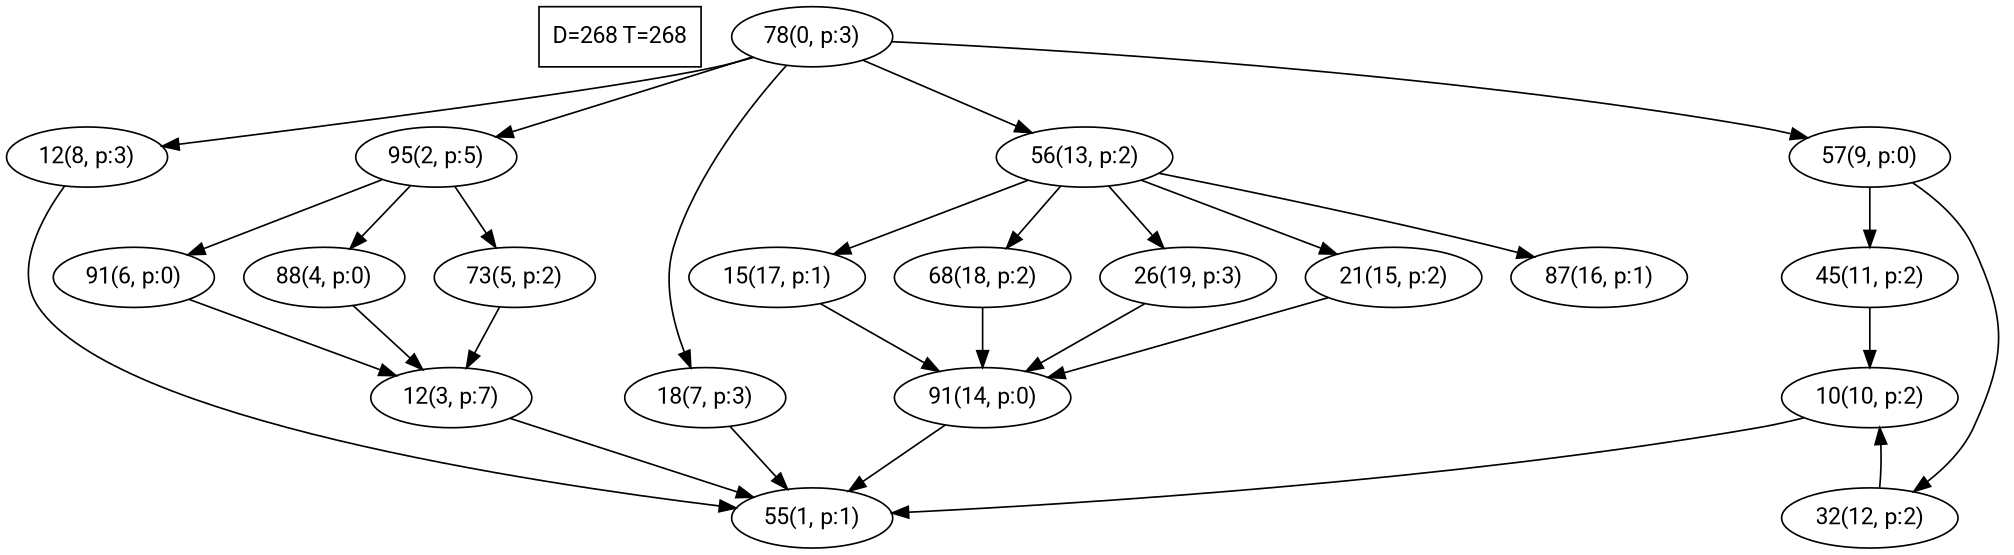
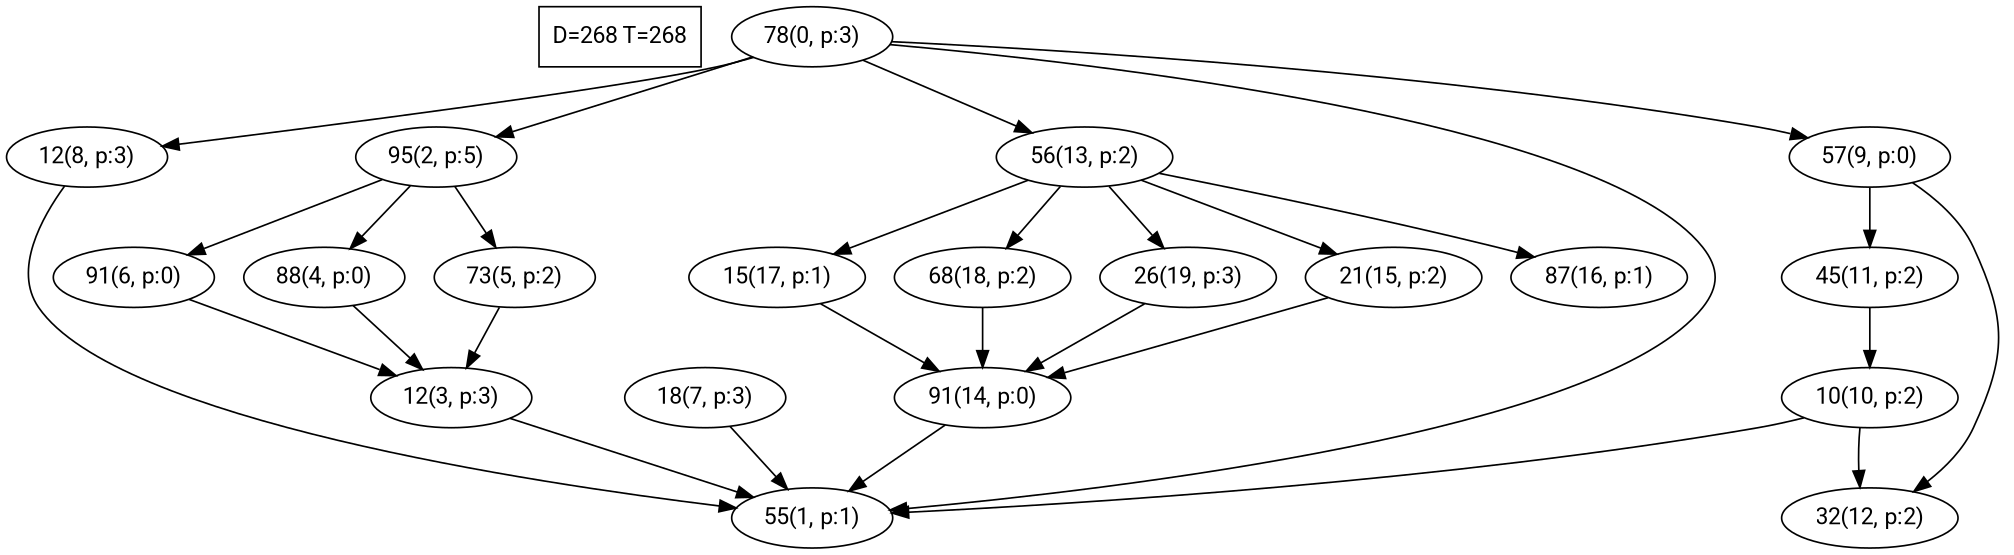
(694, 197) -> (1714, 269)
(451, 398) -> (451, 398)
(1881, 466) -> (1859, 449)
